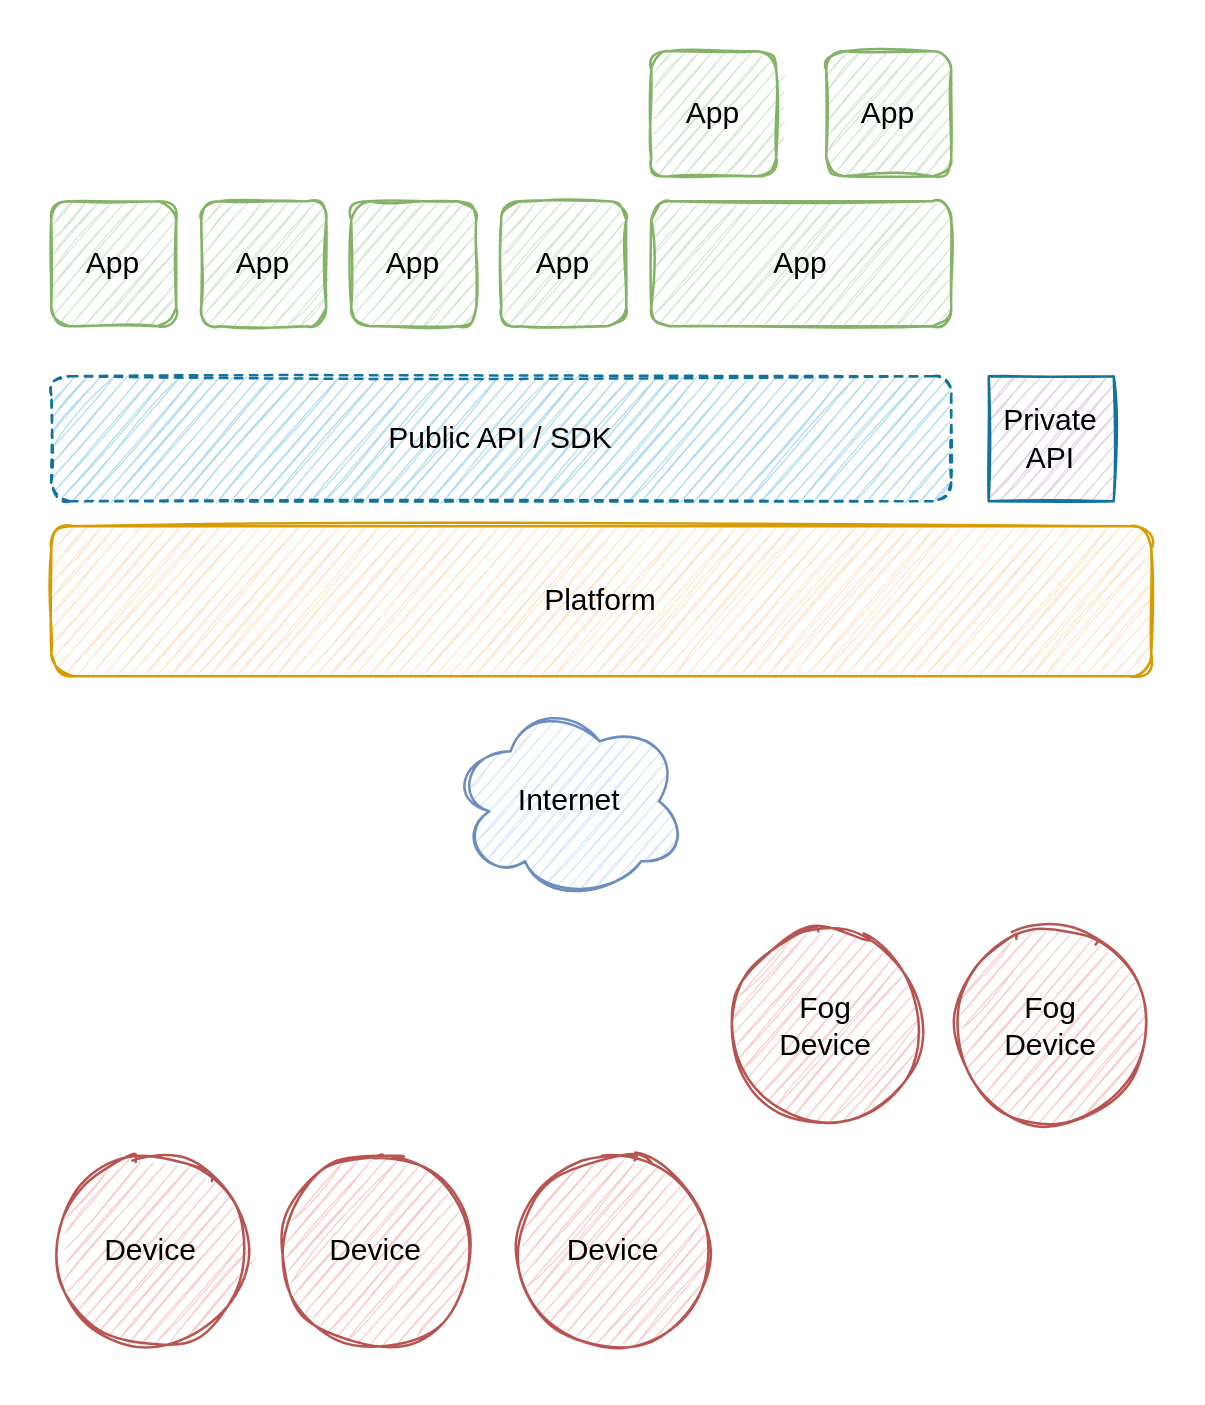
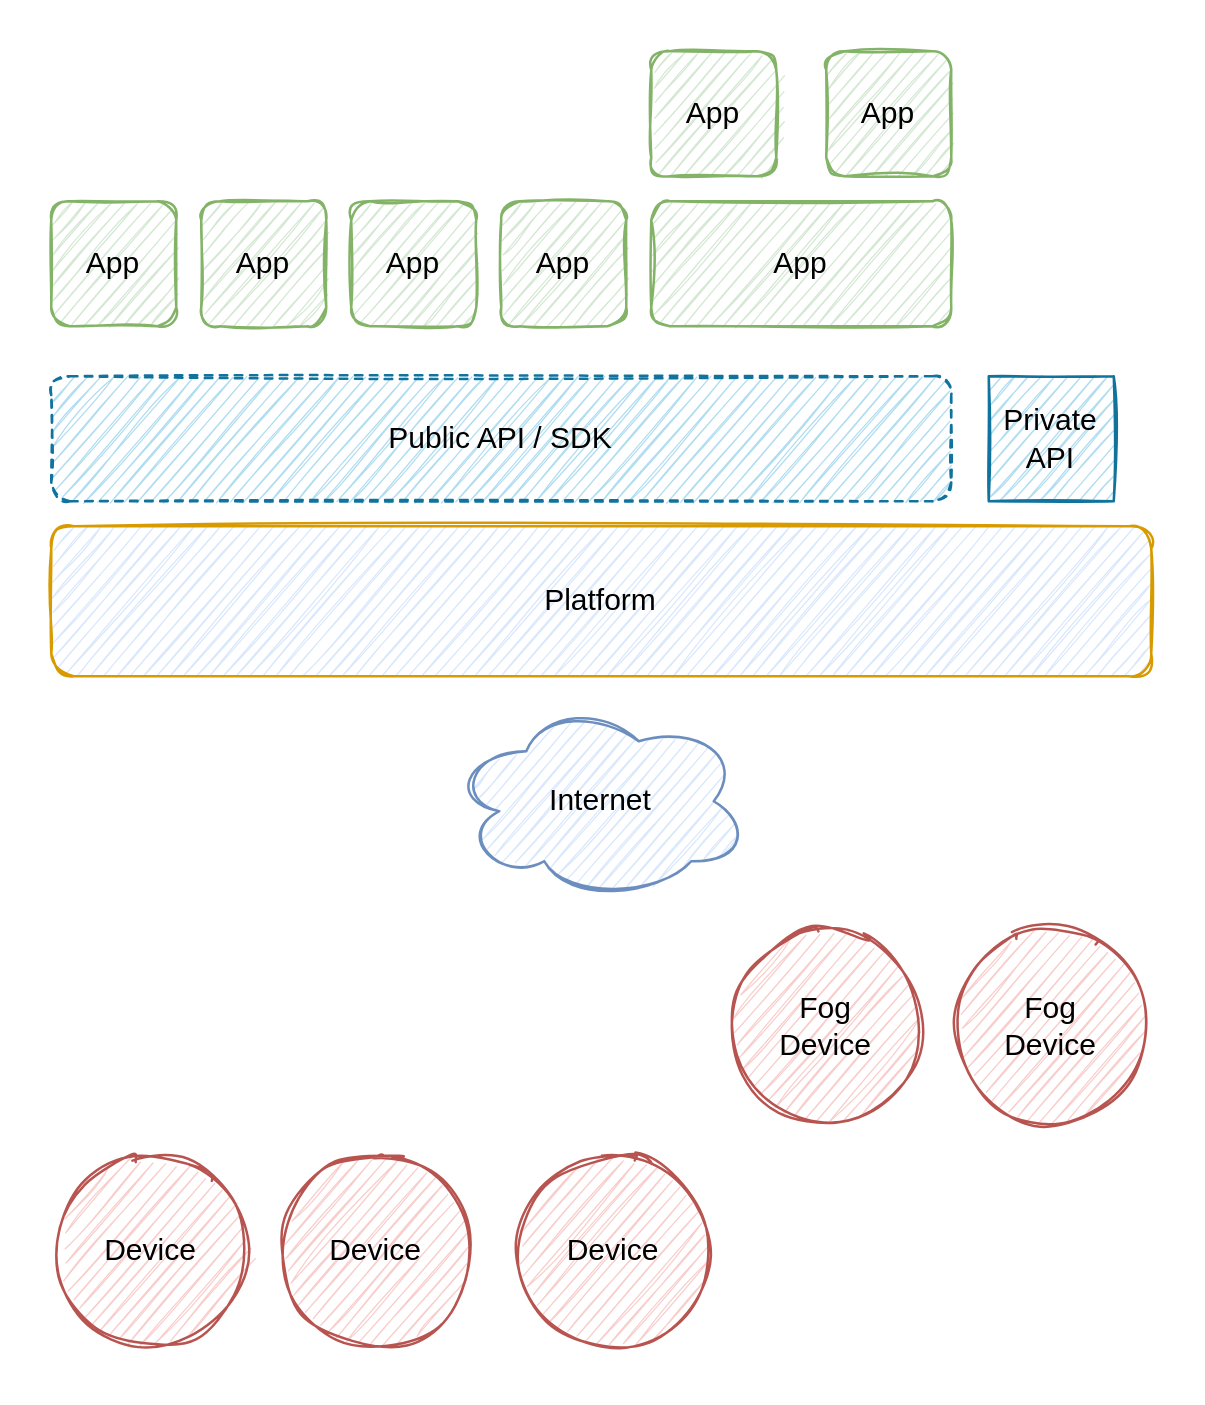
(1051, 439) -> (1051, 439)
(601, 601) -> (601, 601)
(570, 801) -> (601, 801)
